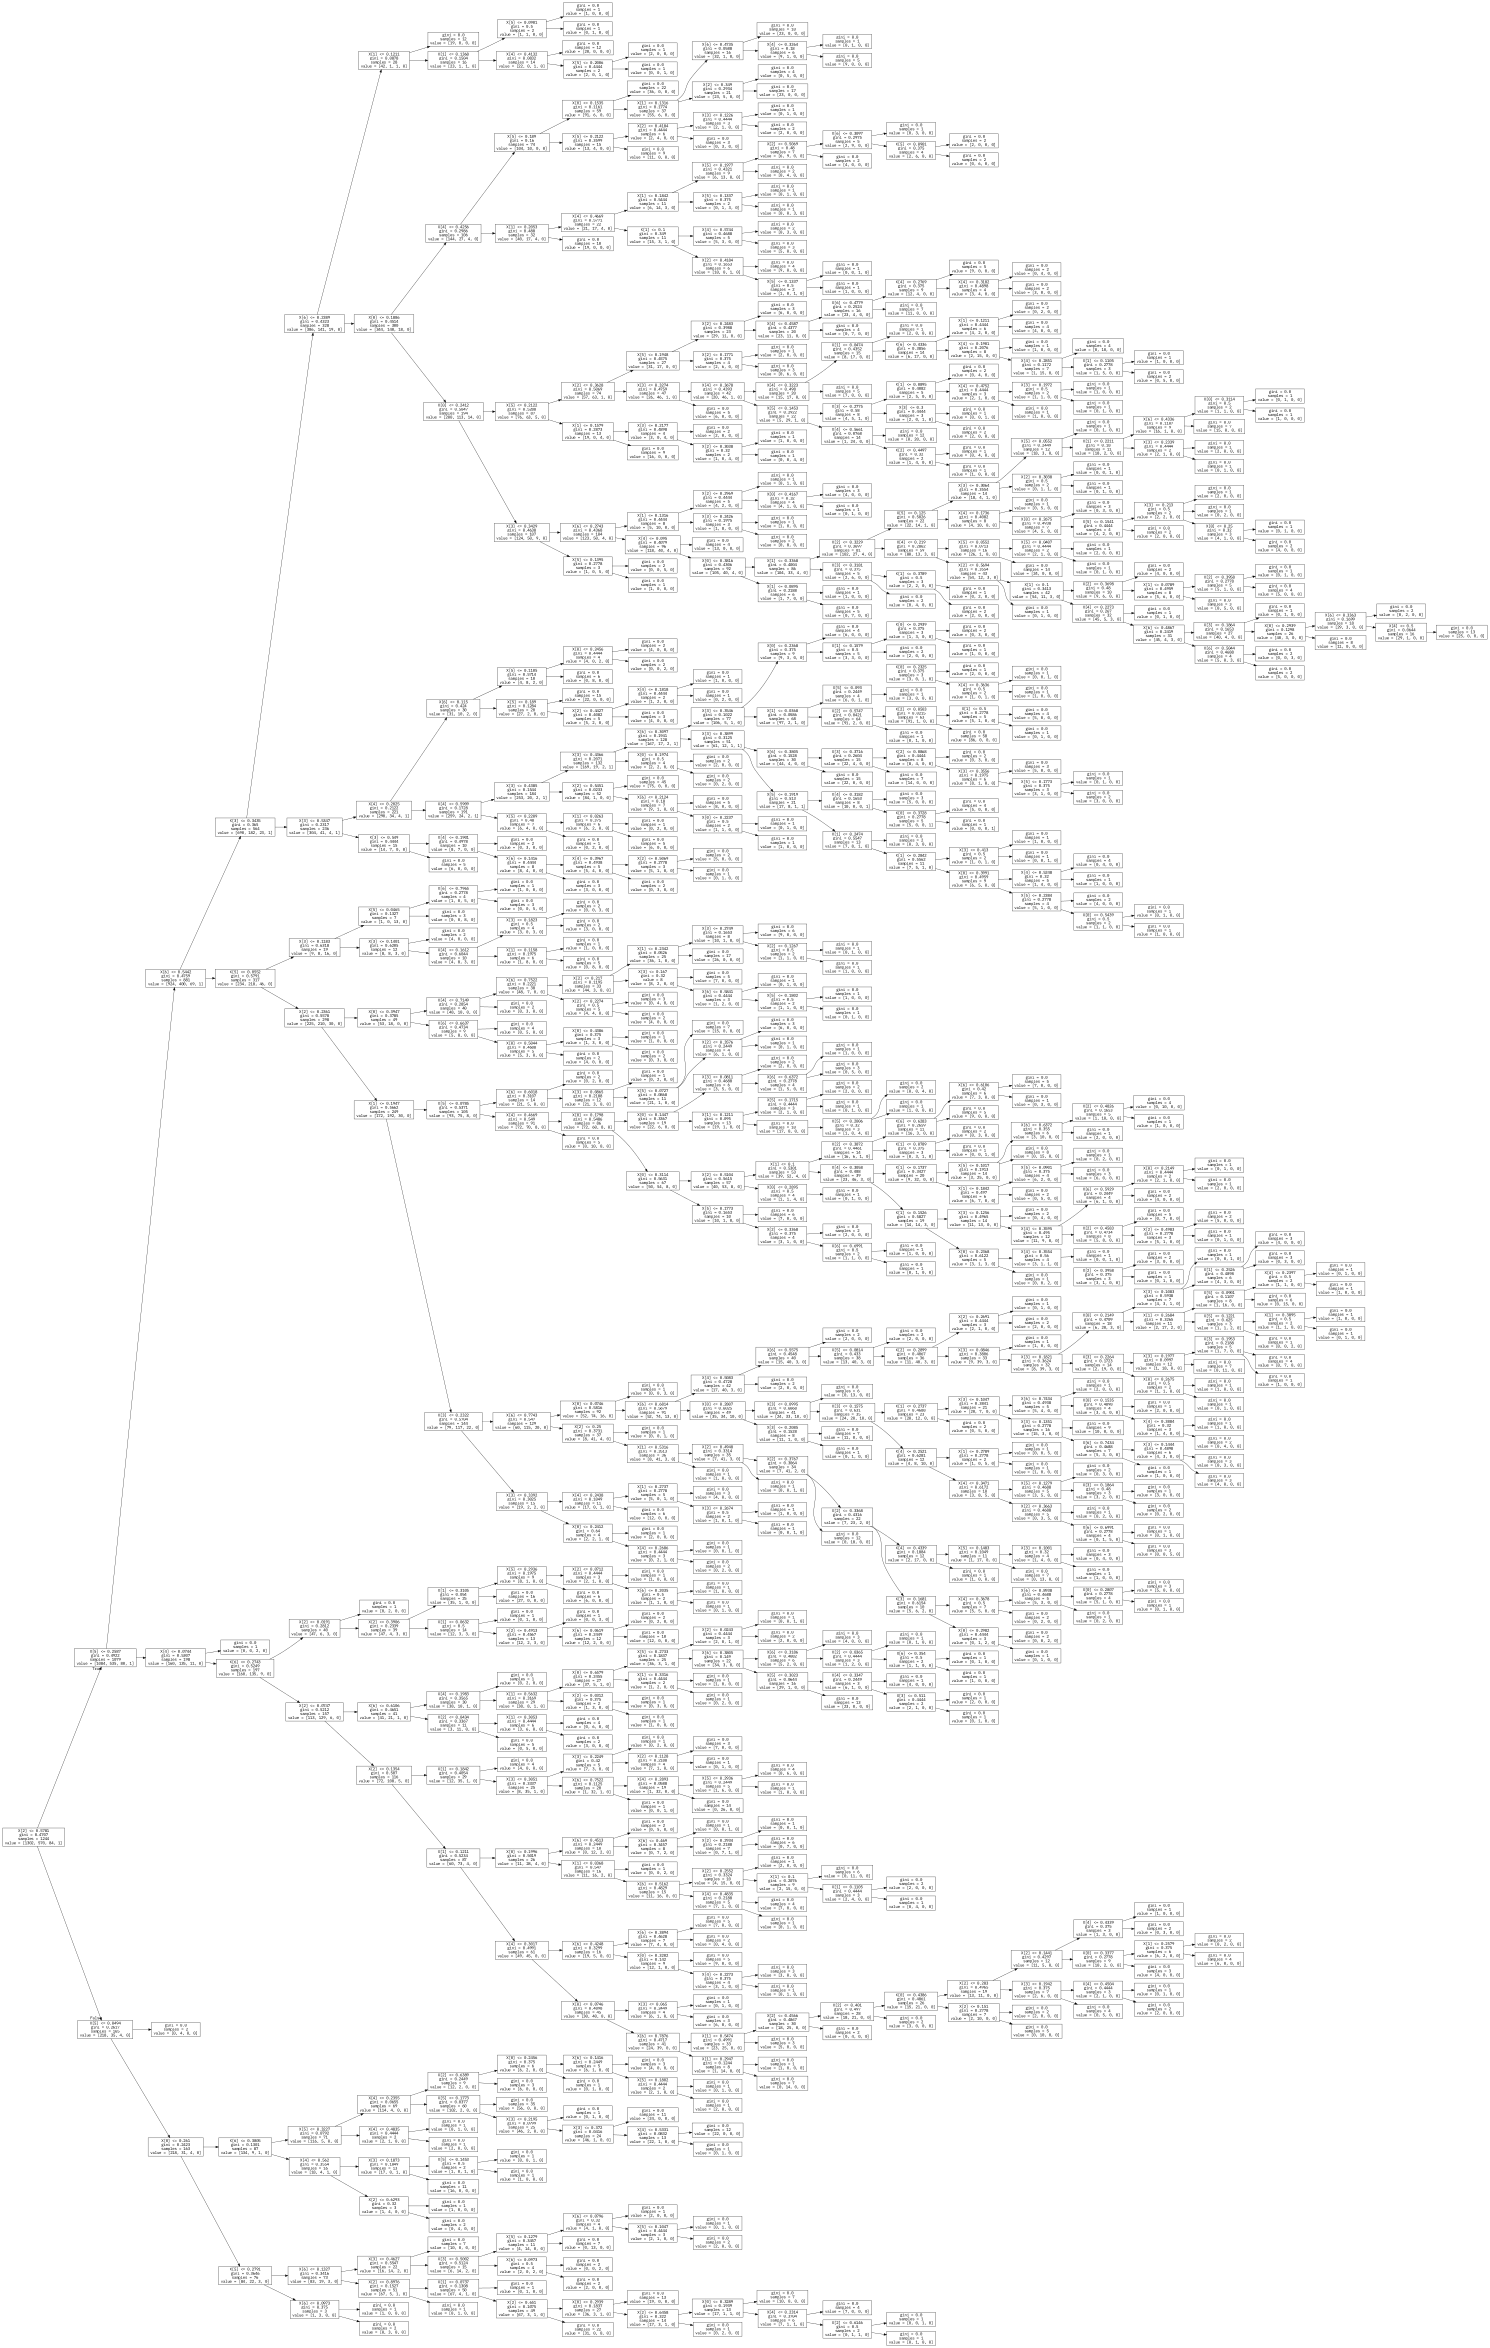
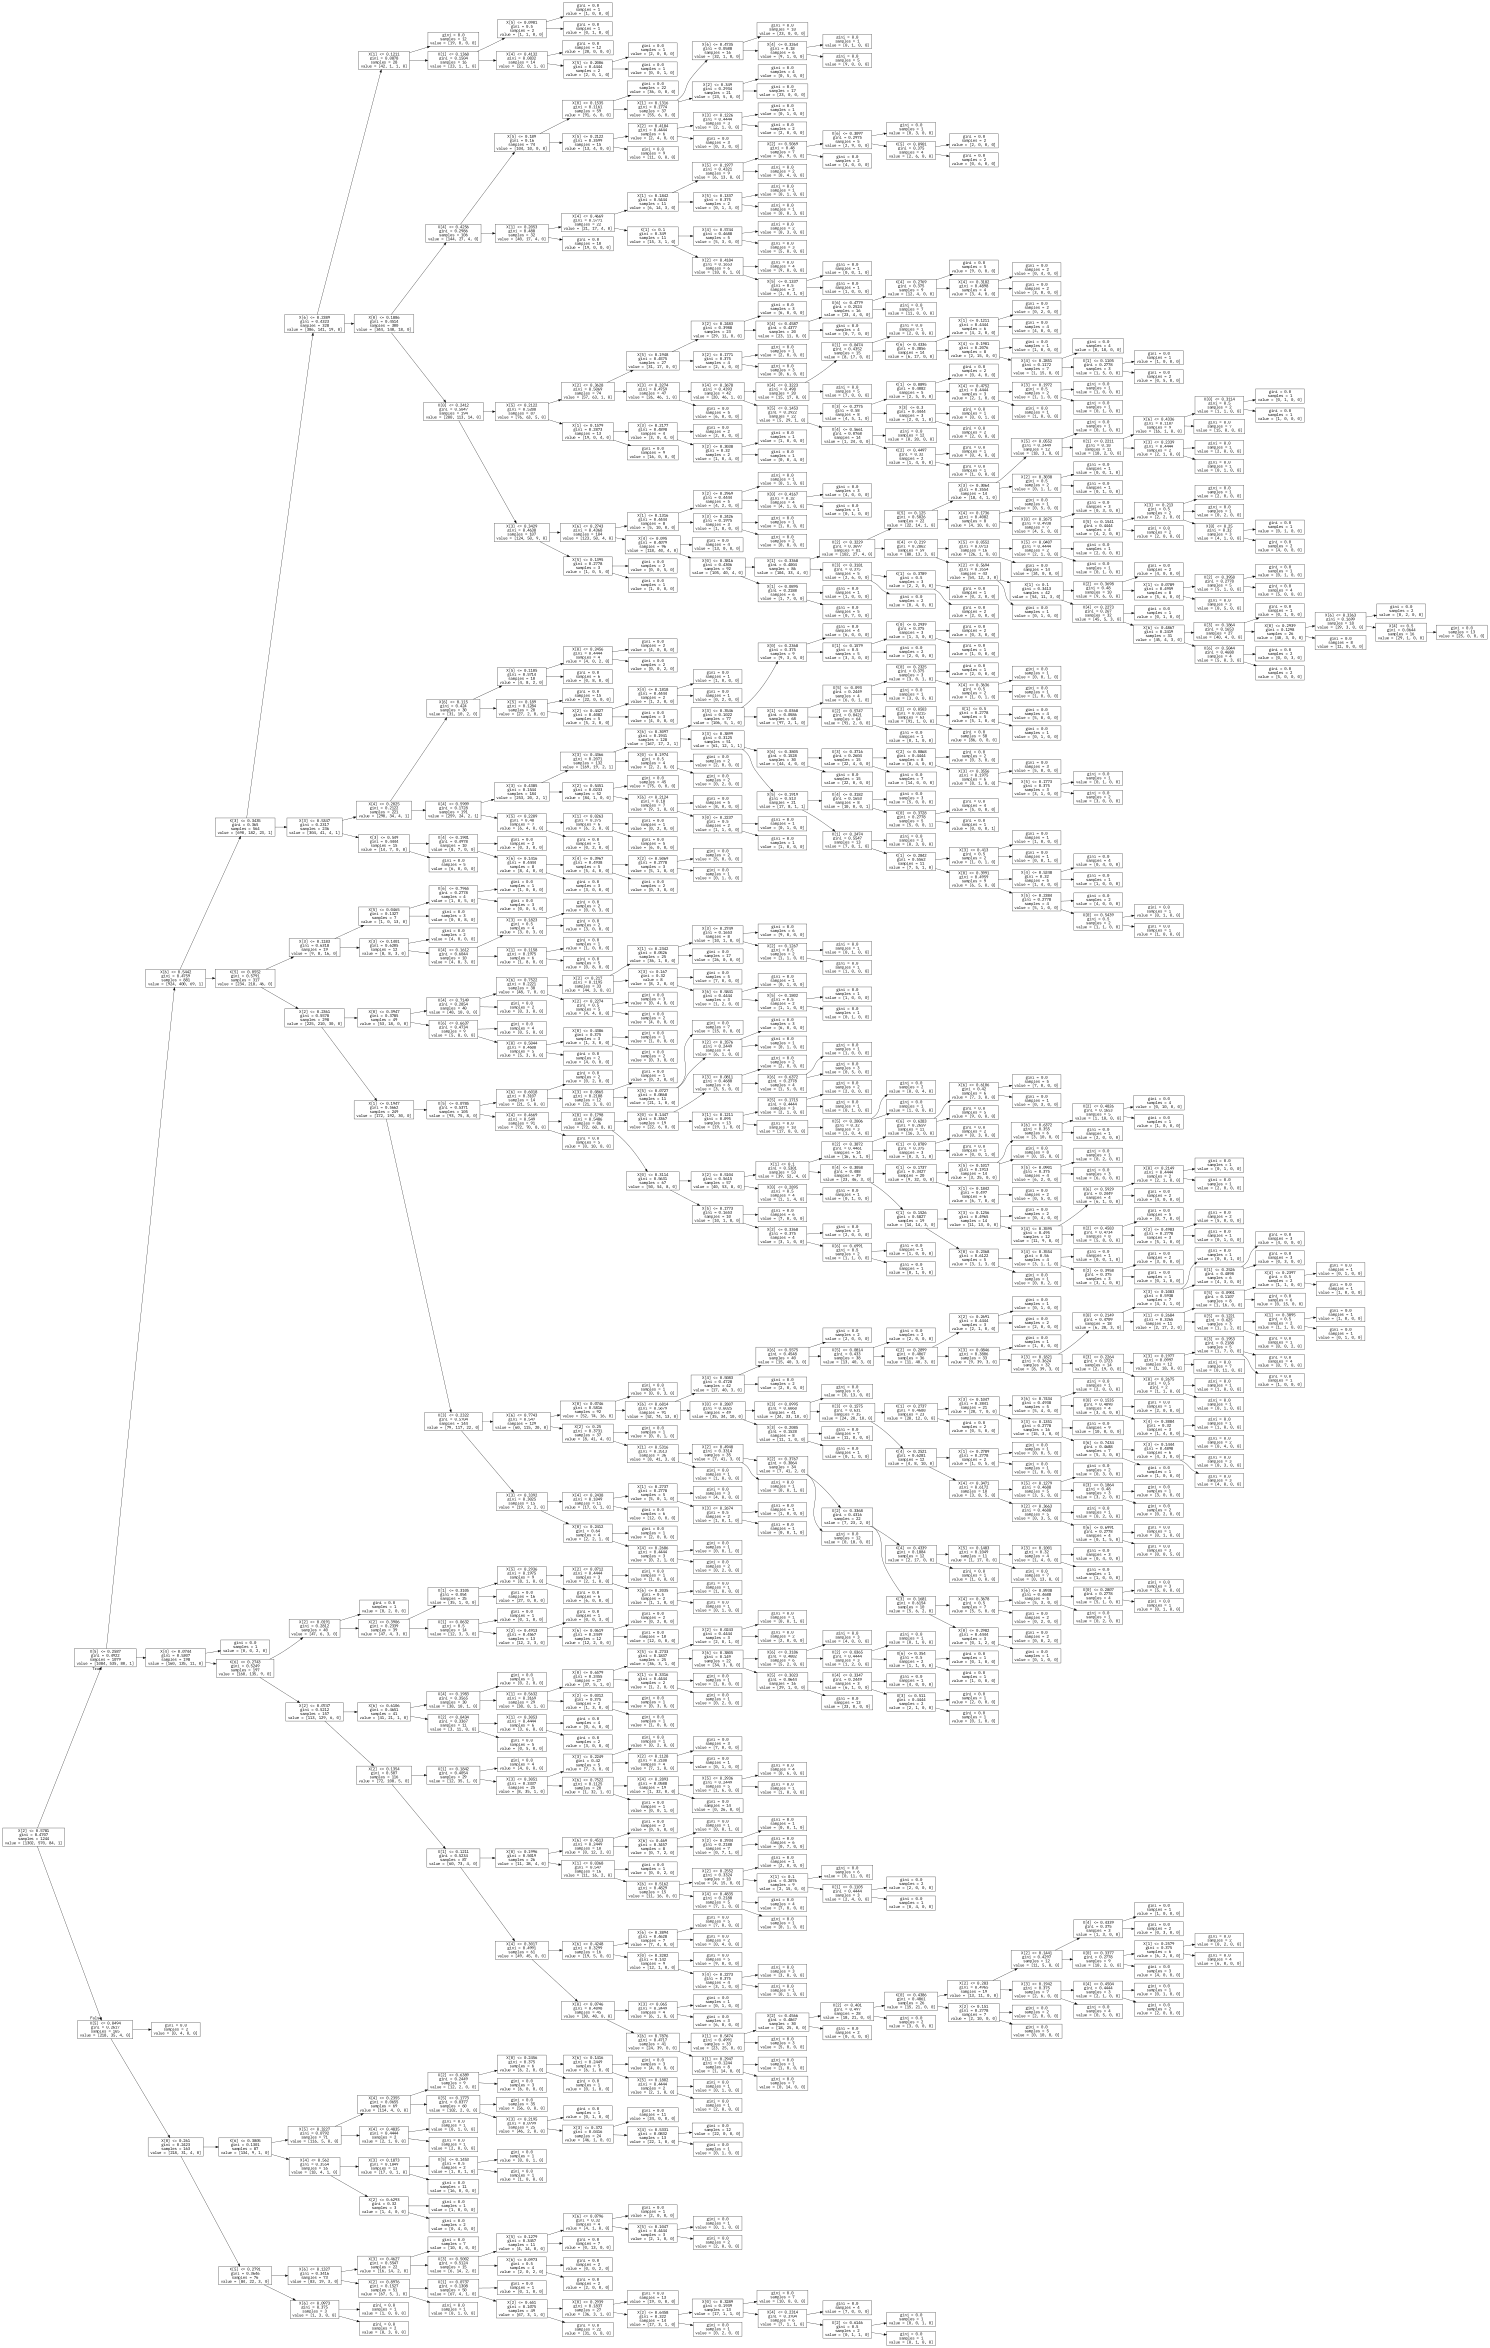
none -> (878, 684)
(1004, 1185) -> none
none -> (1066, 1267)
(1159, 1385) -> (1159, 1385)
